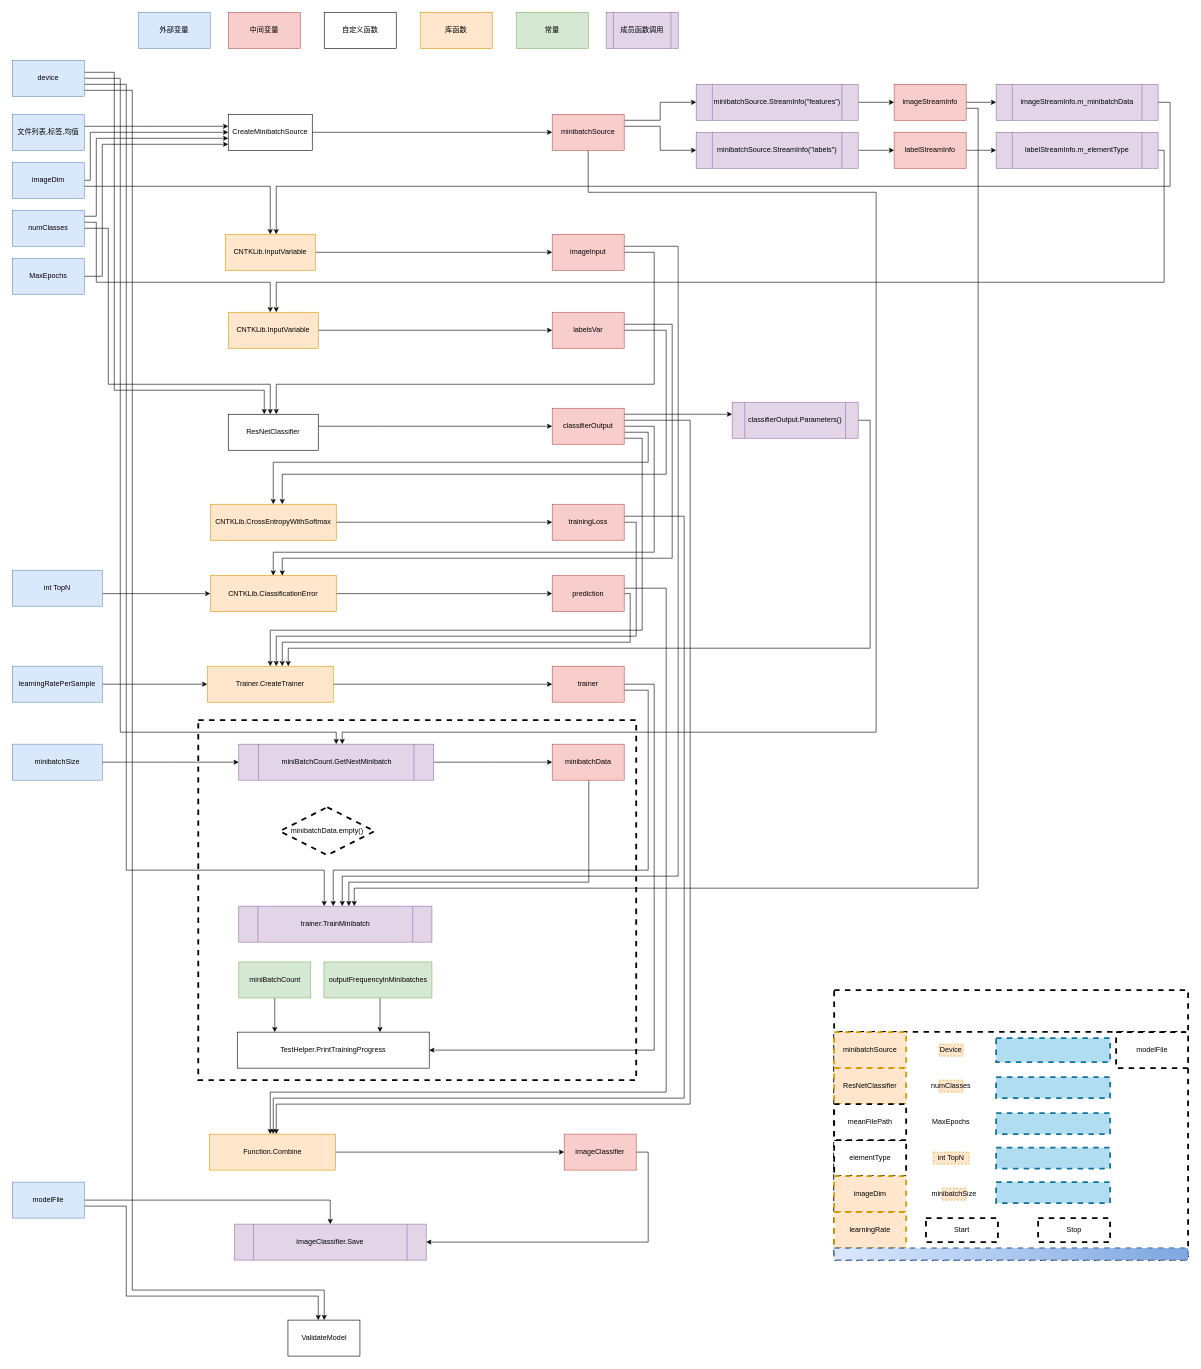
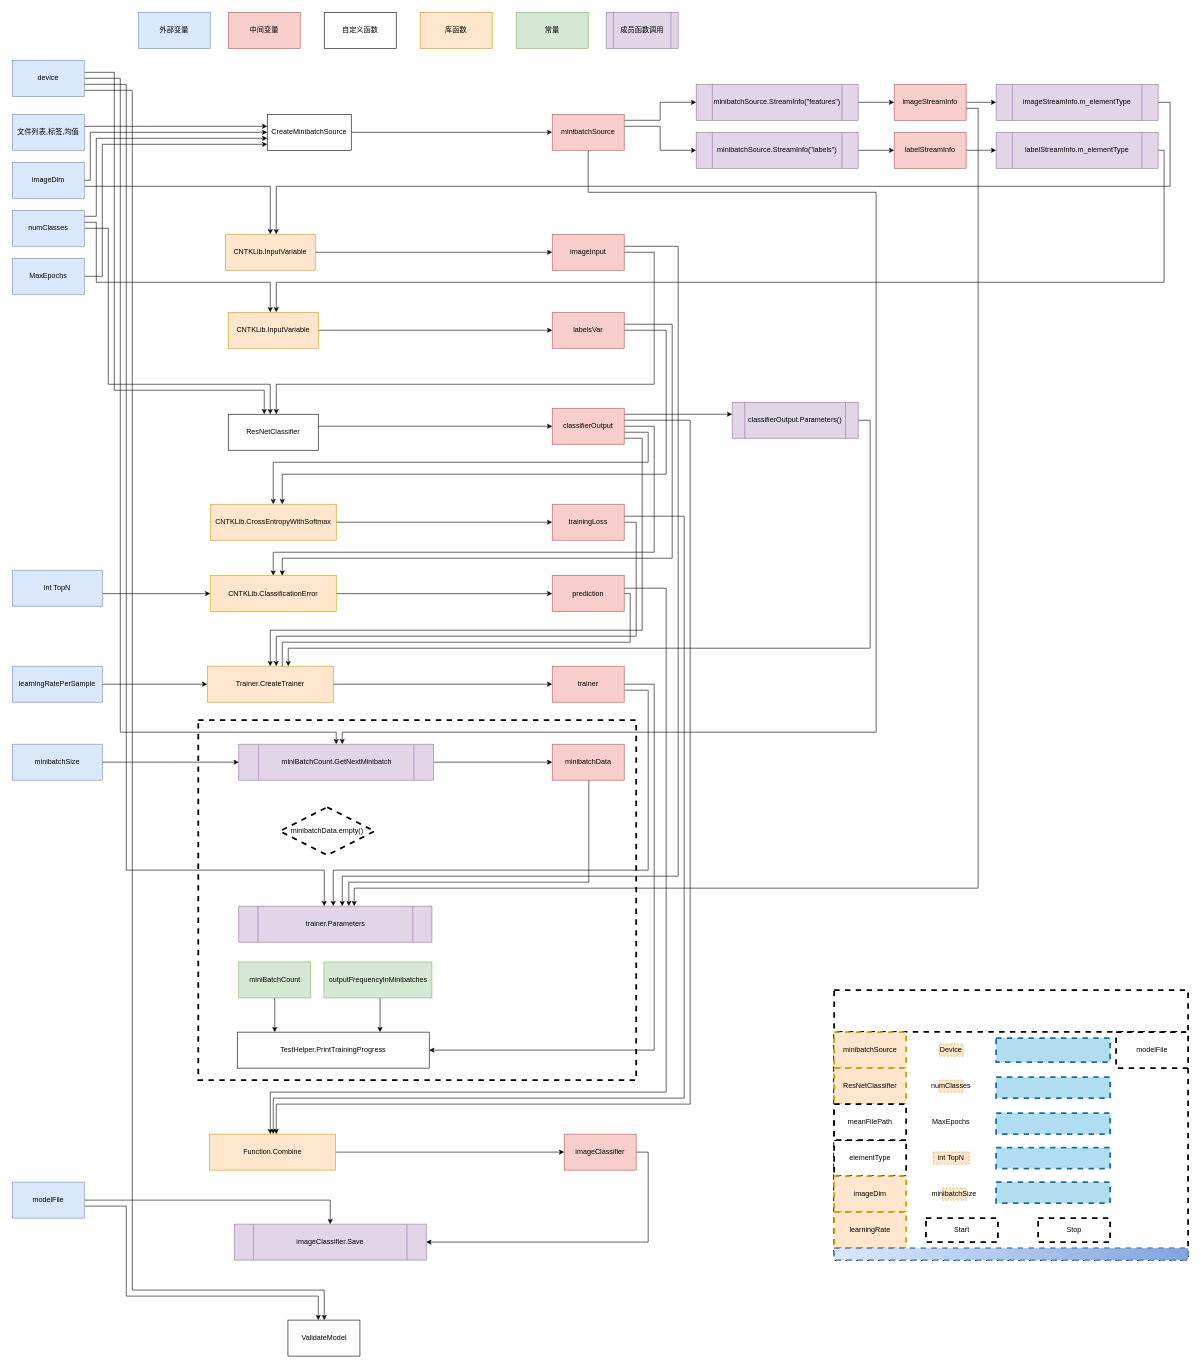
(1077, 102) -> (1077, 102)
(270, 132) -> (309, 132)
(282, 660) -> (282, 662)
(336, 924) -> (336, 924)
